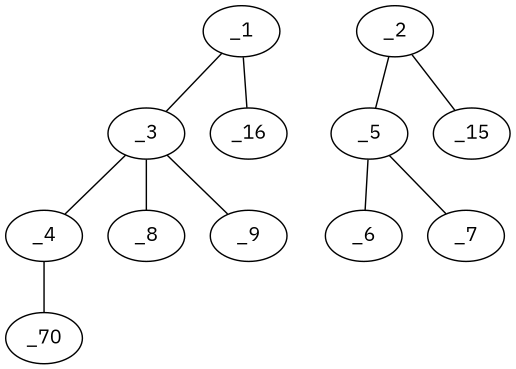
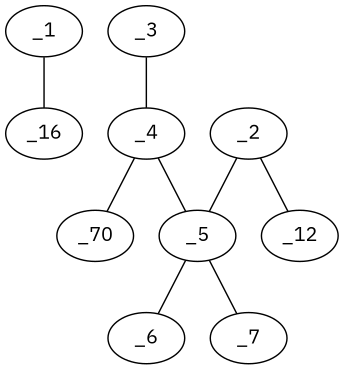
(194, 82) -> none
(472, 134) -> (300, 236)
none -> (172, 185)
(146, 236) -> none
(249, 236) -> none
